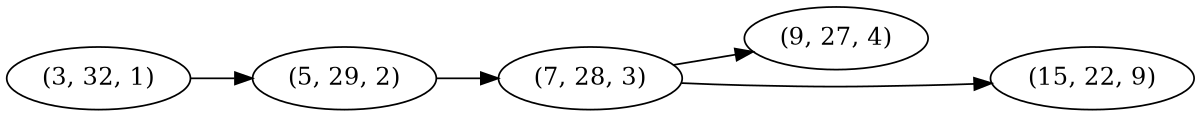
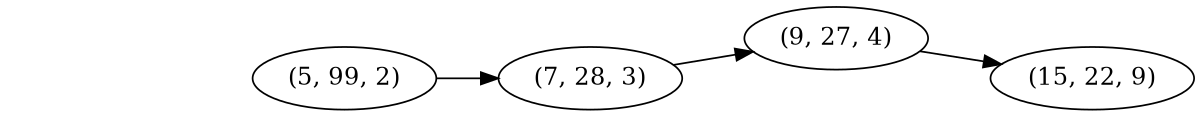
(99, 78) -> none
(344, 78) -> (344, 78)
(828, 87) -> (952, 56)
